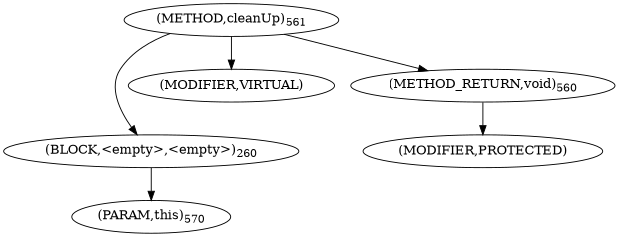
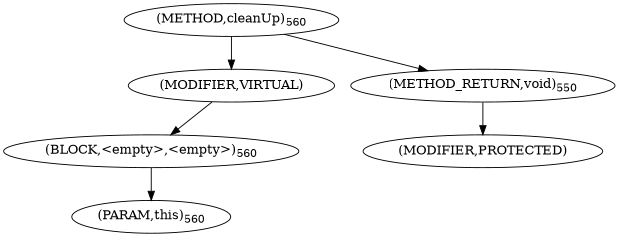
(296, 19) -> (296, 19)
(120, 69) -> (195, 115)
(567, 84) -> (567, 84)
(247, 150) -> (247, 150)
(195, 215) -> (195, 215)
